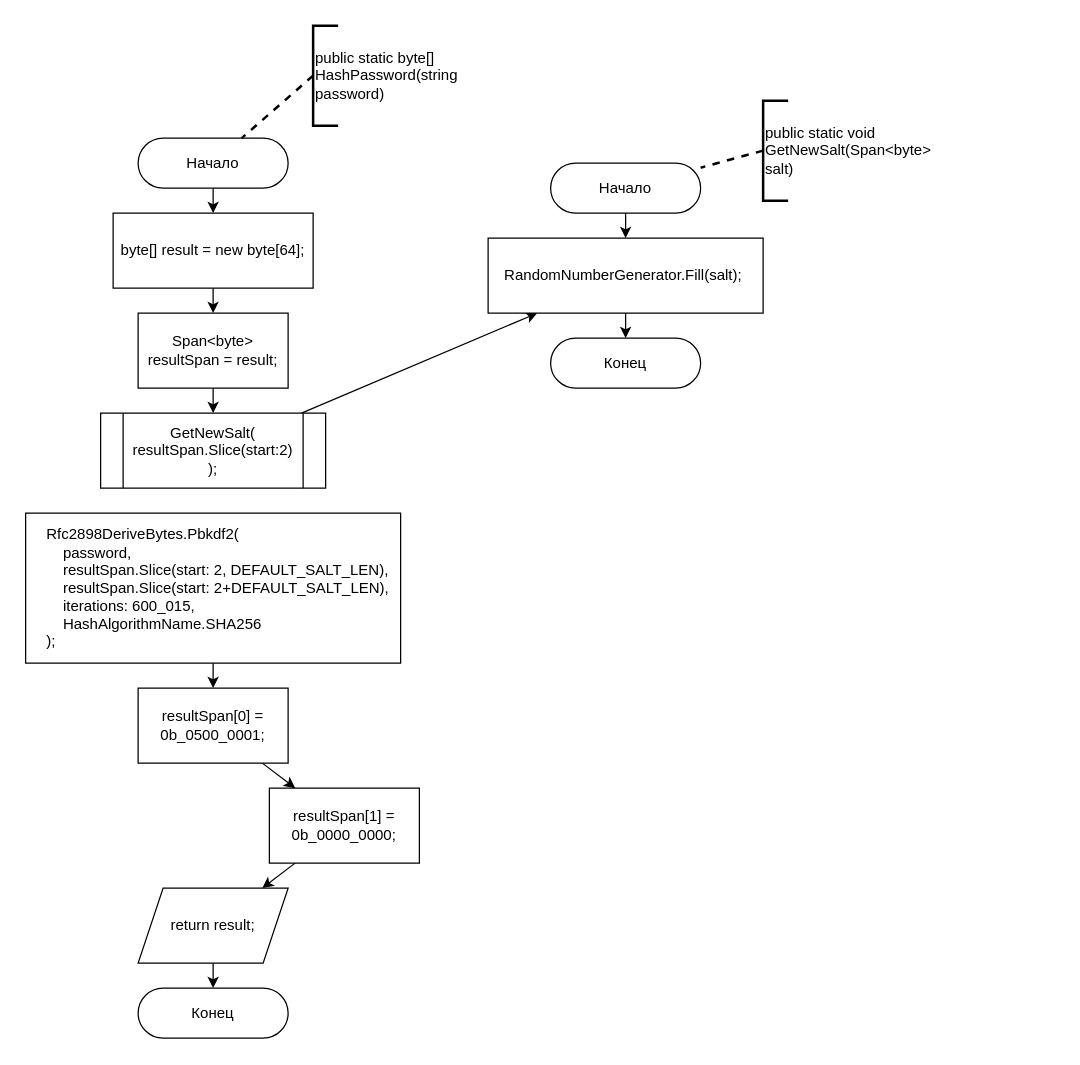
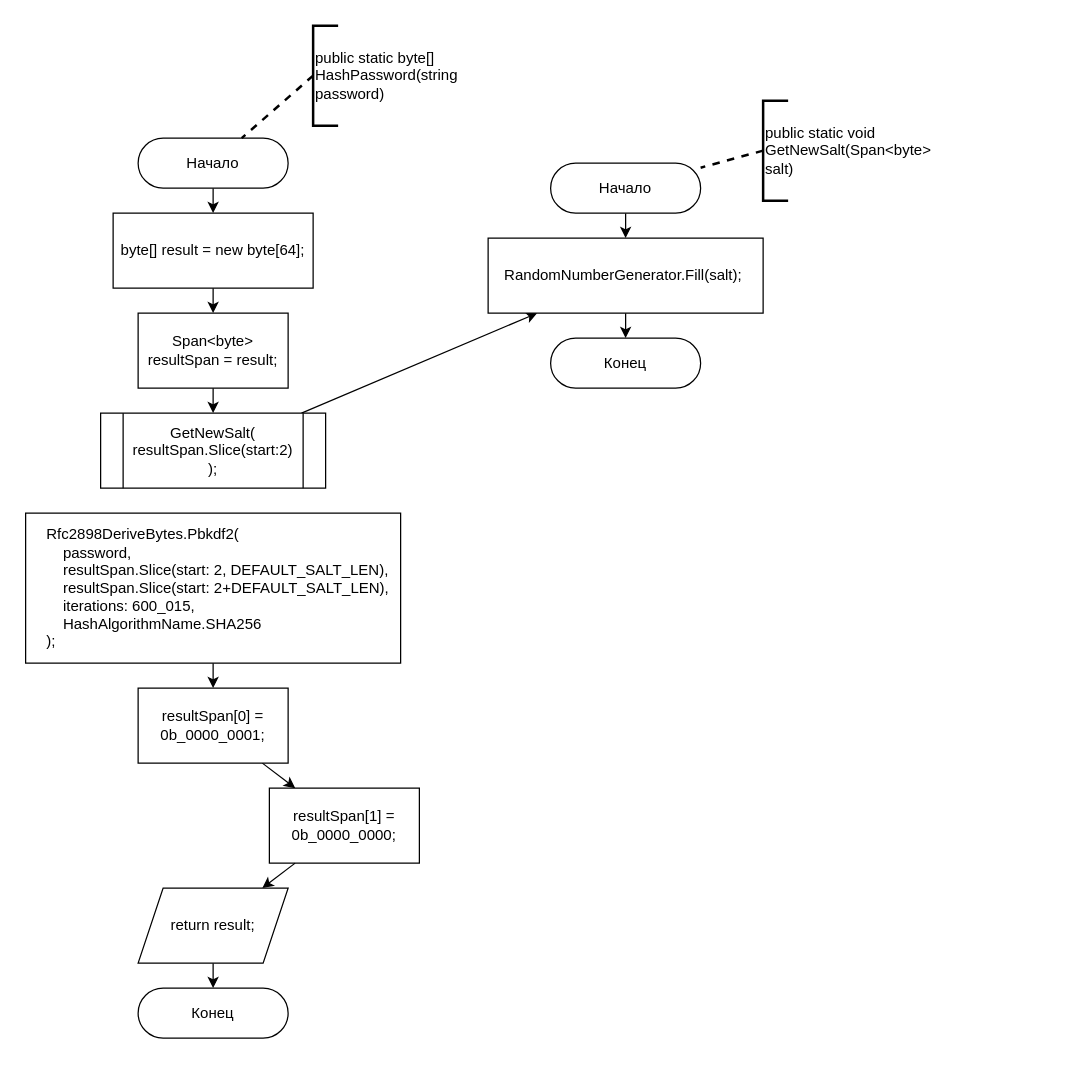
(213, 726) -> (213, 726)
